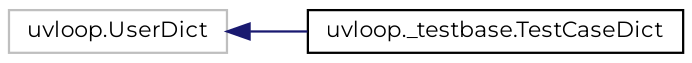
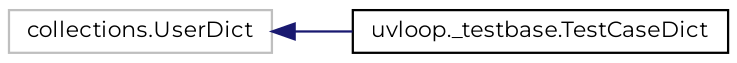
(118, 31) -> (140, 31)
